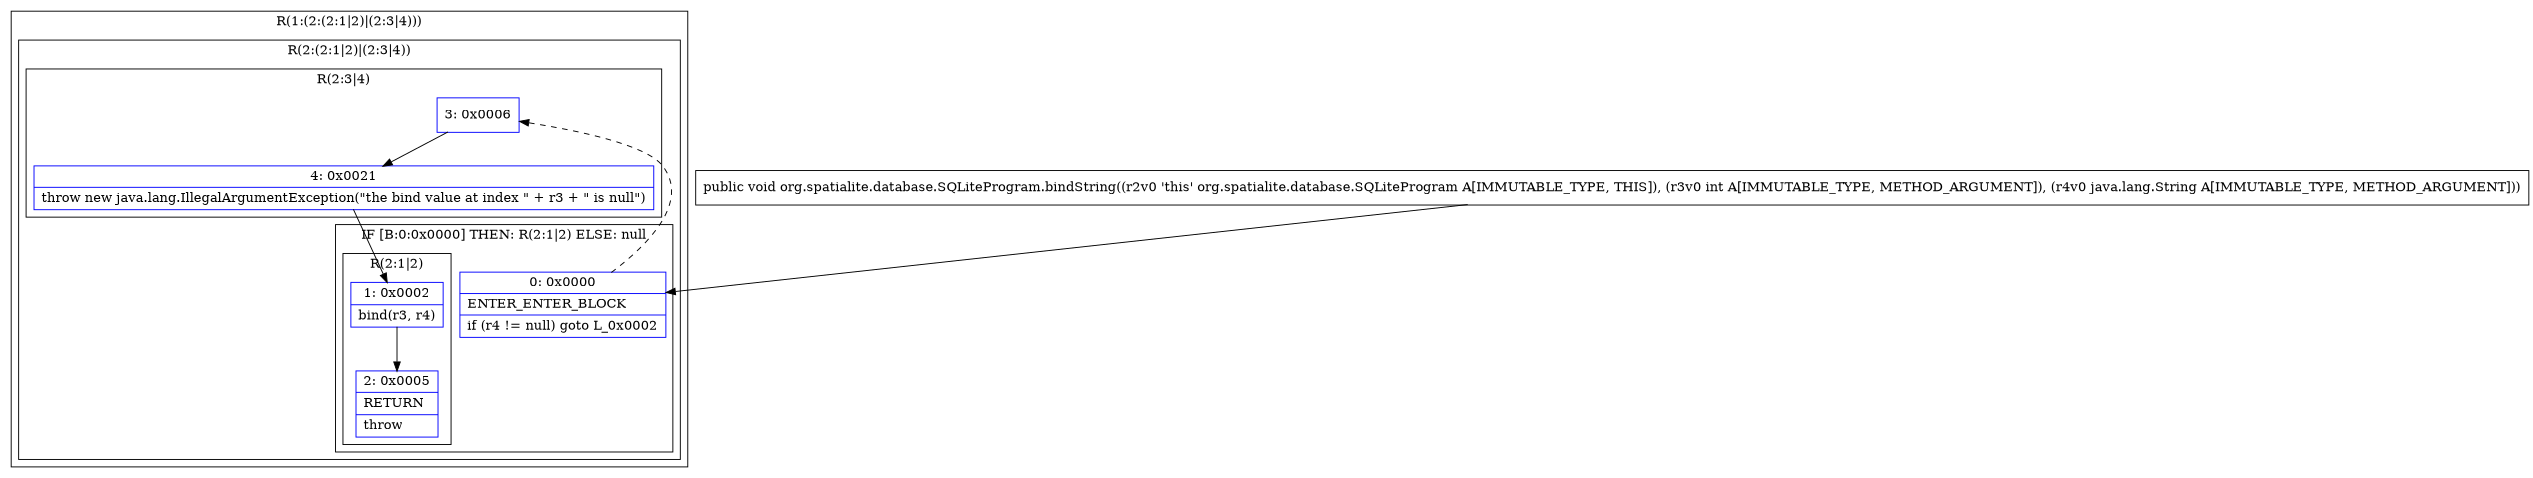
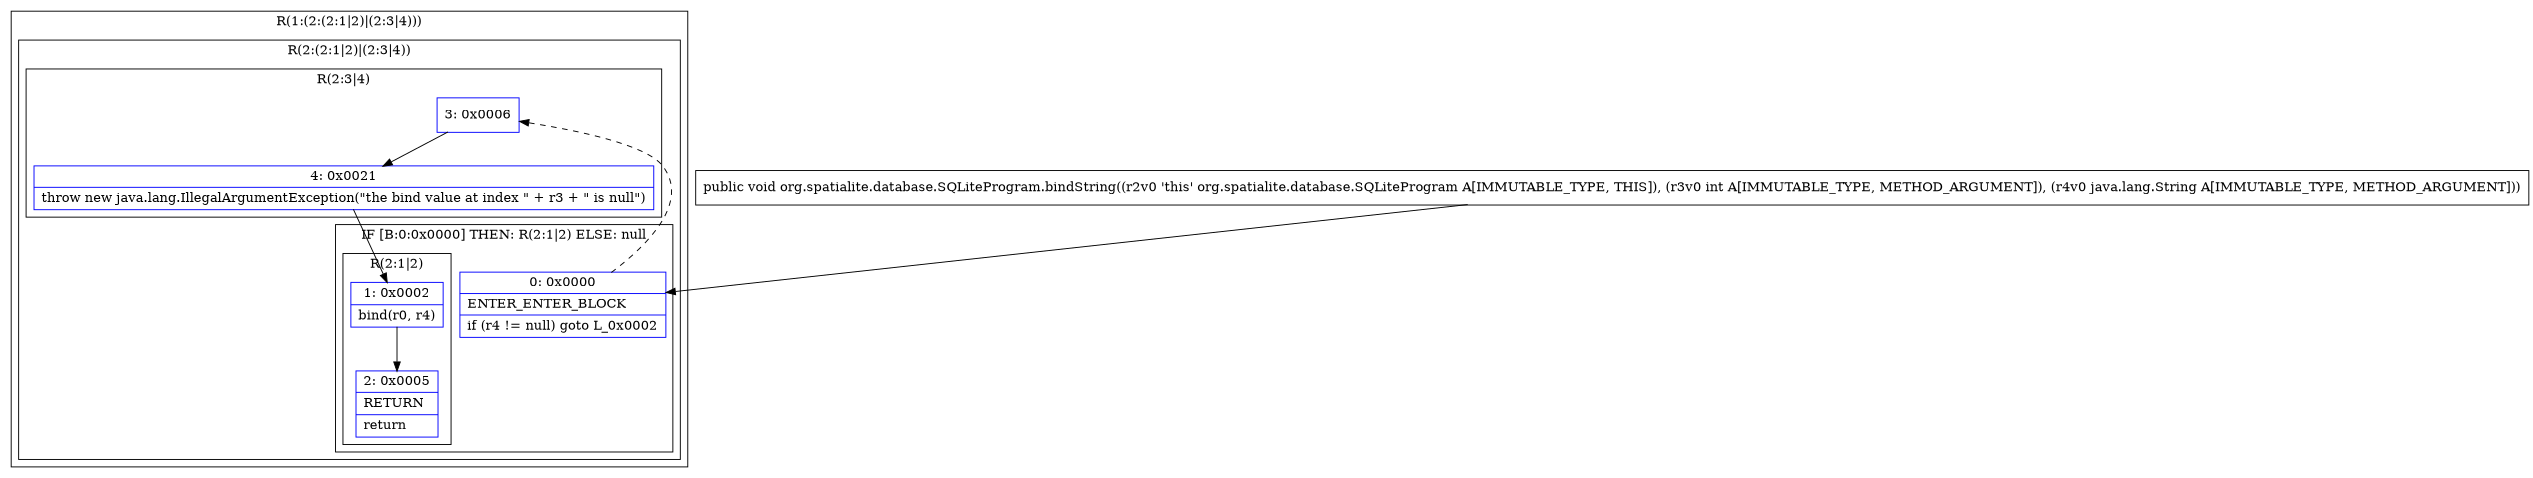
(397, 315) -> (397, 315)
(383, 425) -> (385, 425)
